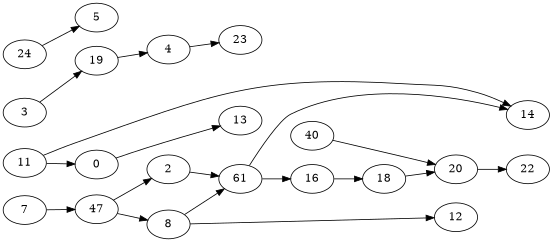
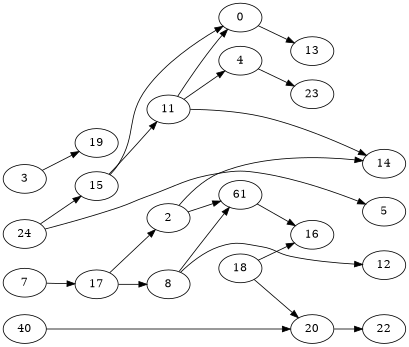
(129, 56) -> (201, 87)
(361, 96) -> (260, 162)
(344, 179) -> (270, 254)
none -> (97, 186)
(97, 209) -> (97, 284)
